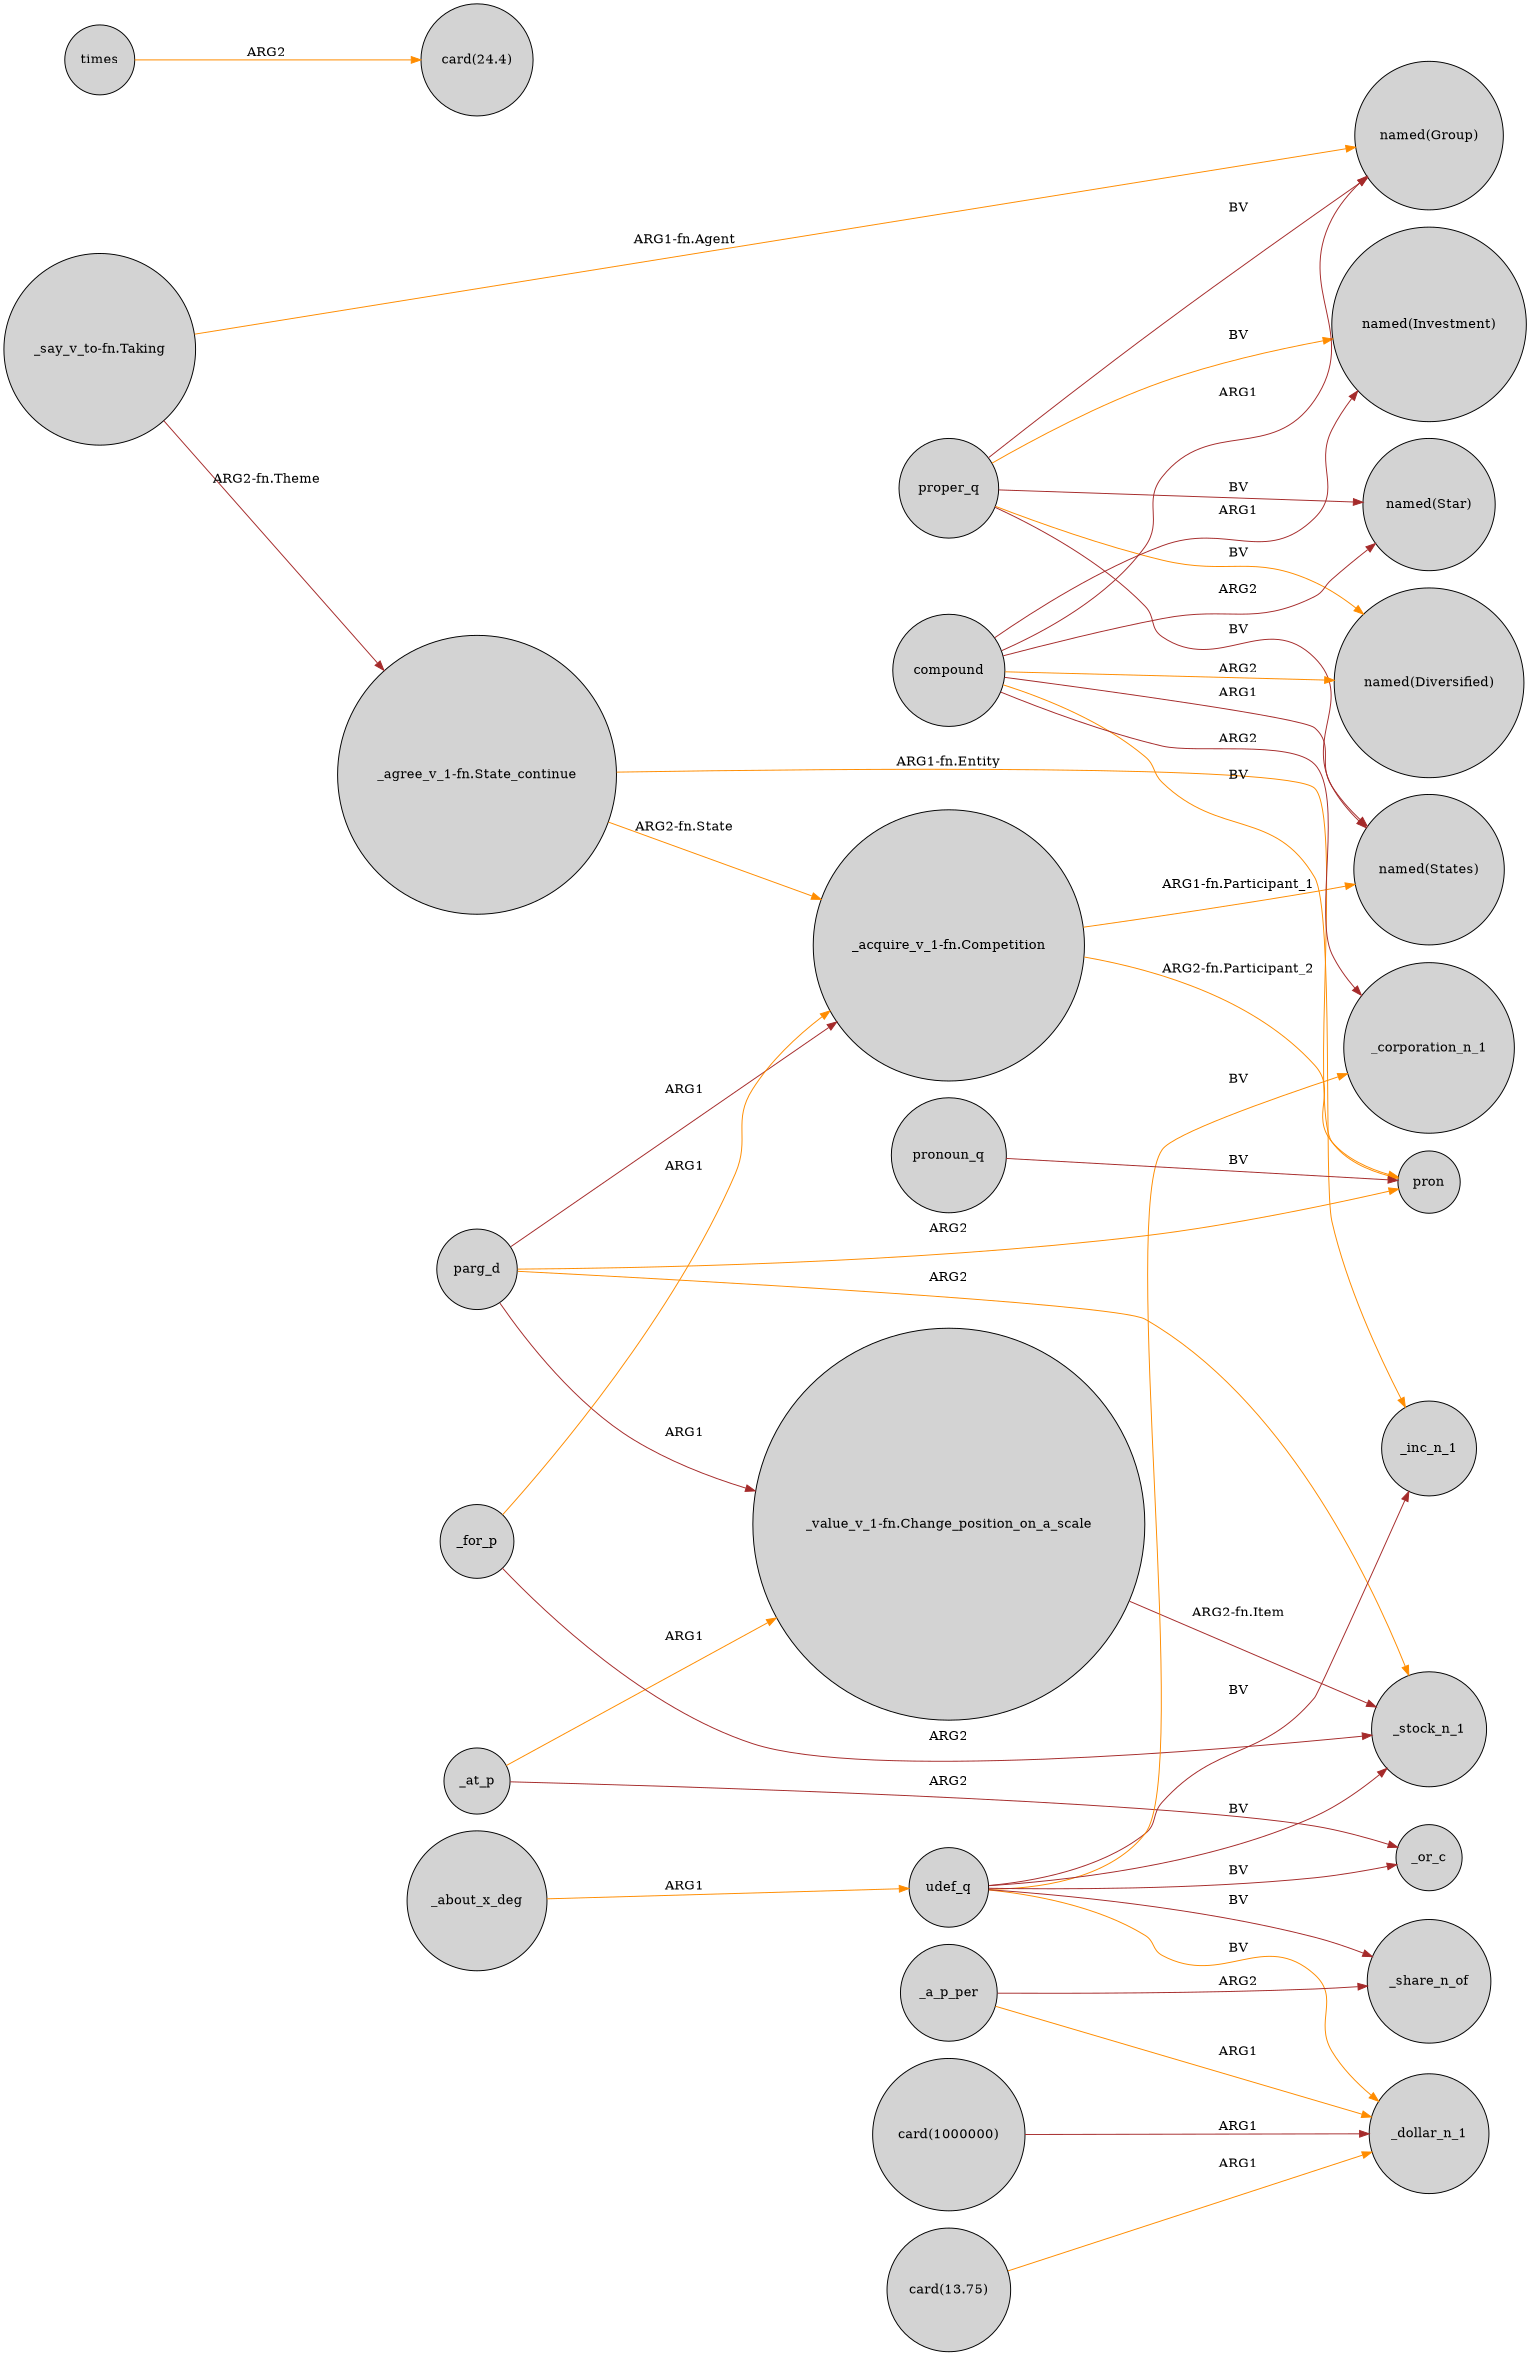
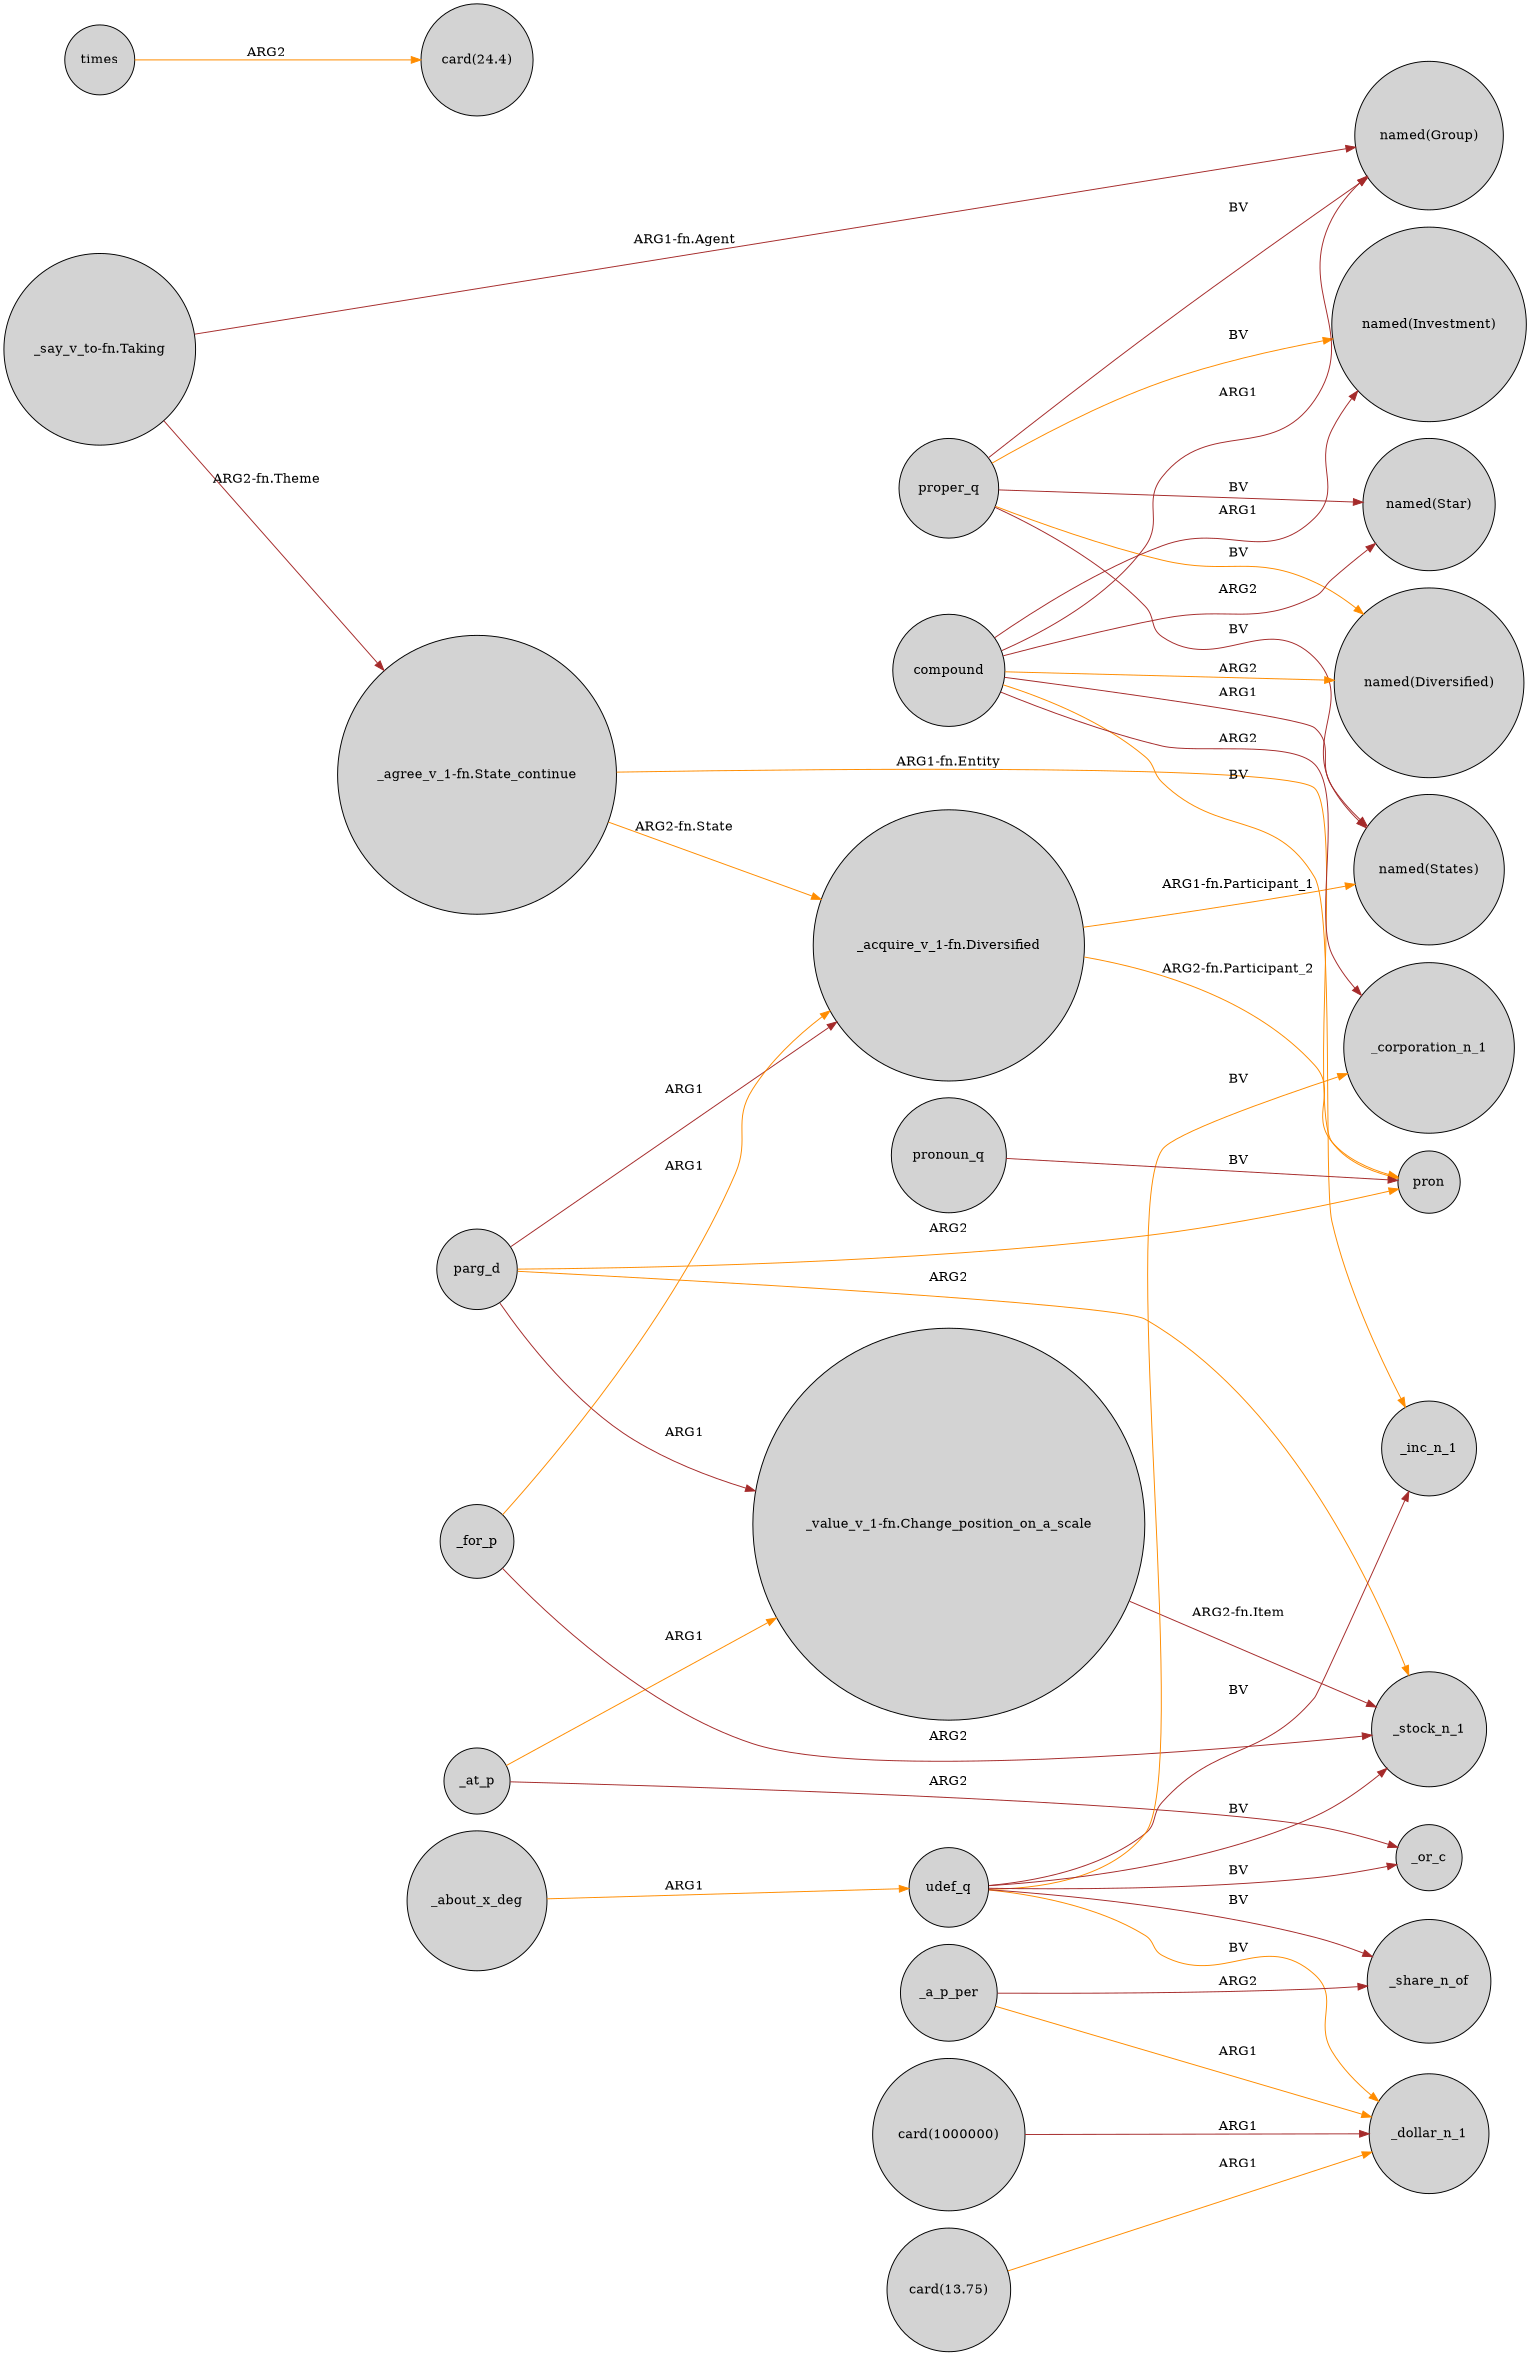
(770, 241) -> (770, 241)
(949, 945) -> (949, 945)
